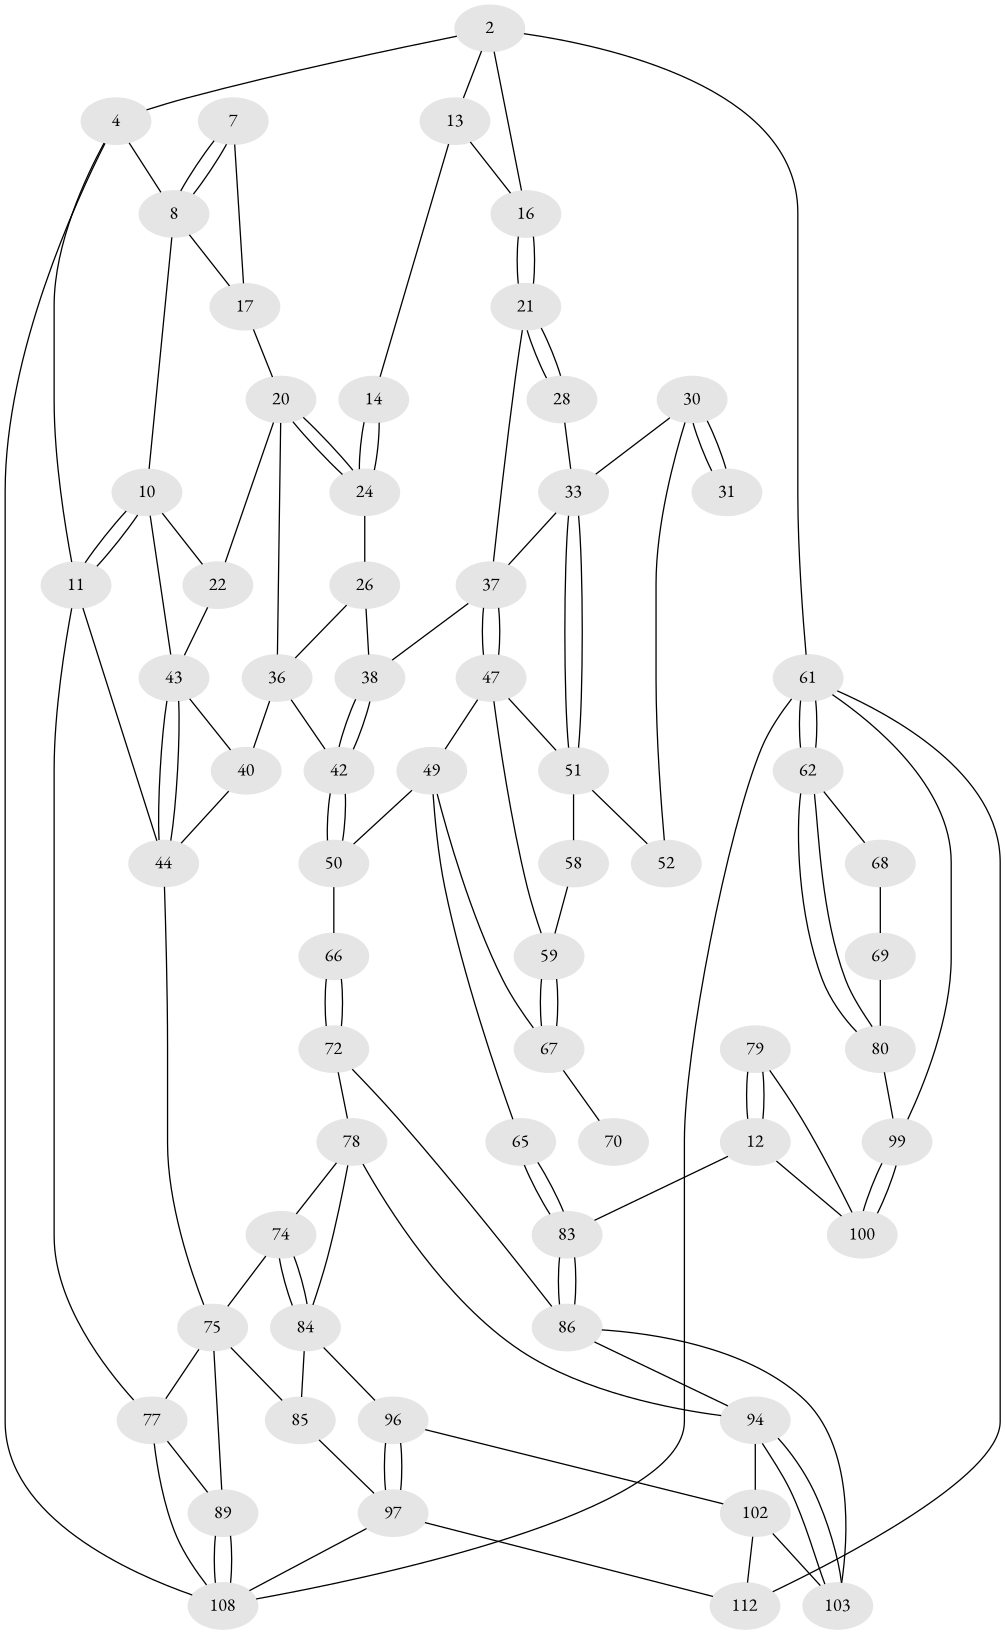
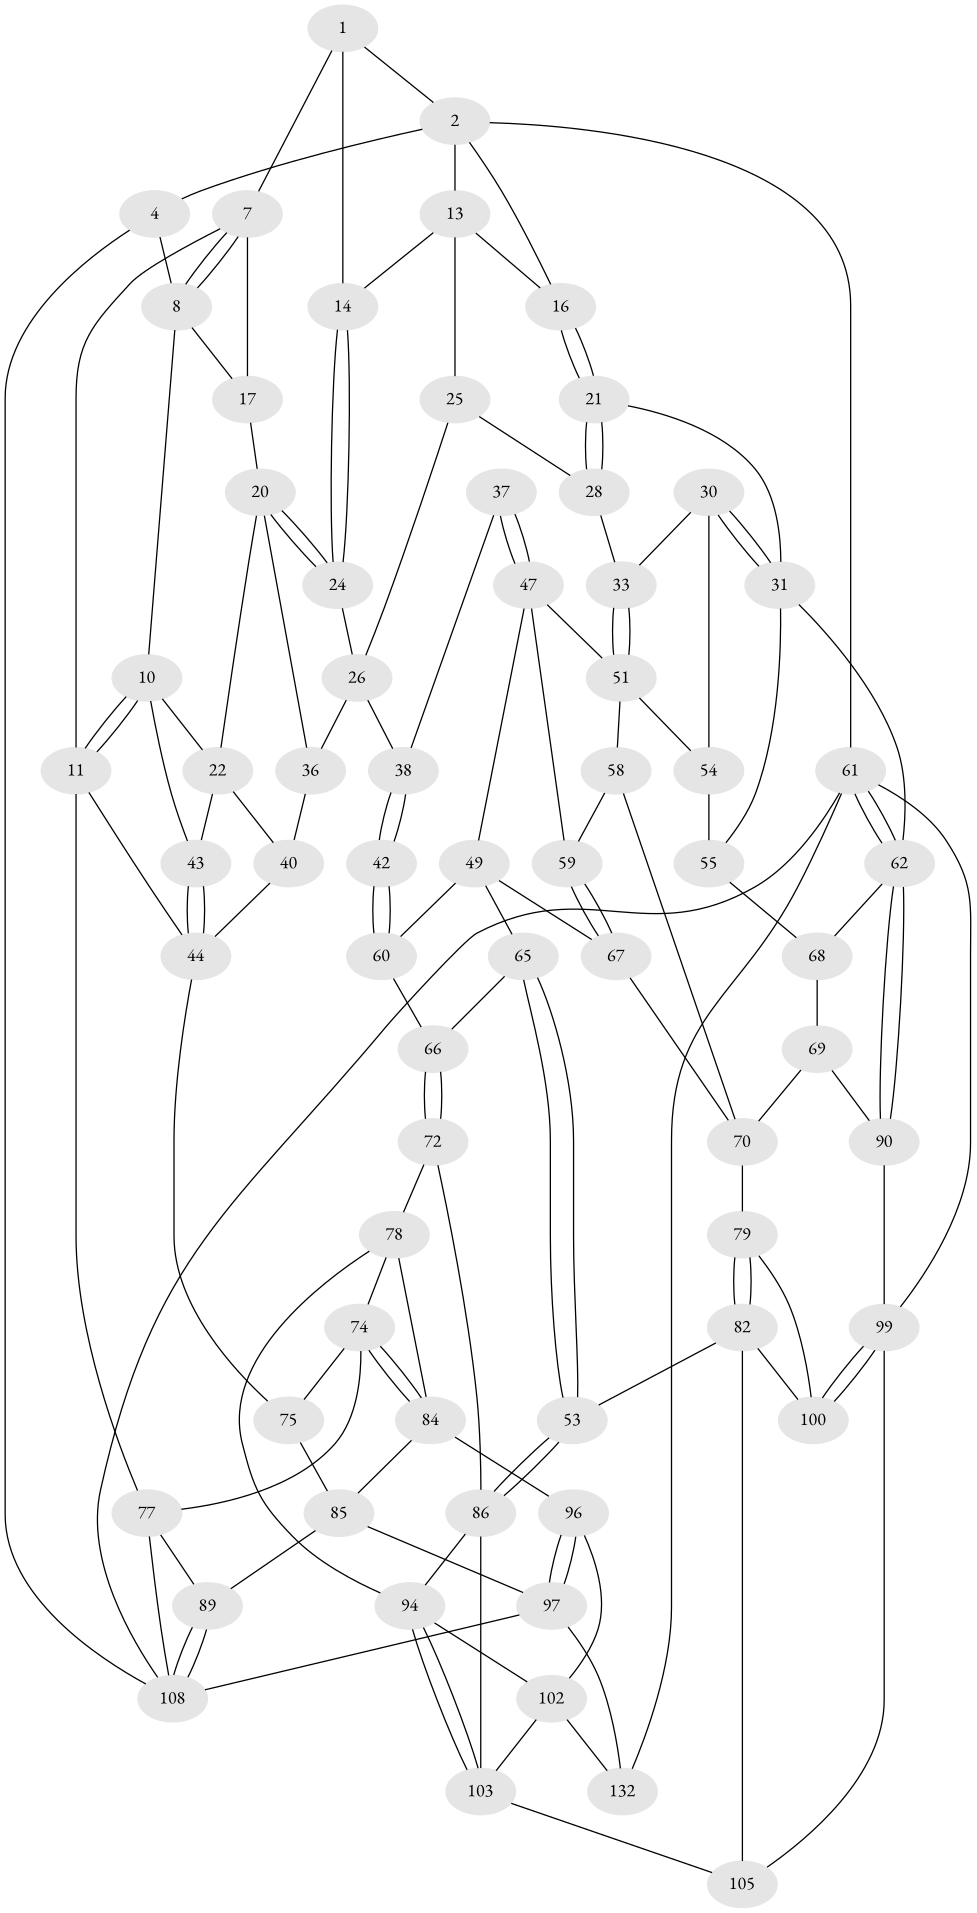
none -> (343, 28)
(54, 349) -> (76, 454)
none -> (455, 400)
(507, 446) -> (739, 453)
(532, 539) -> none
none -> (880, 710)
(210, 724) -> (253, 817)
(308, 724) -> none
(334, 864) -> (382, 956)
(666, 864) -> (709, 771)
none -> (709, 864)
none -> (679, 956)
none -> (478, 1003)
(880, 1049) -> (884, 1142)
none -> (780, 1096)
(755, 1142) -> (742, 1328)
none -> (742, 1188)
(567, 1235) -> (572, 1420)
(182, 1374) -> (302, 1471)
(218, 1420) -> (273, 1560)
(745, 1606) -> (623, 1792)
none -> (742, 1884)
